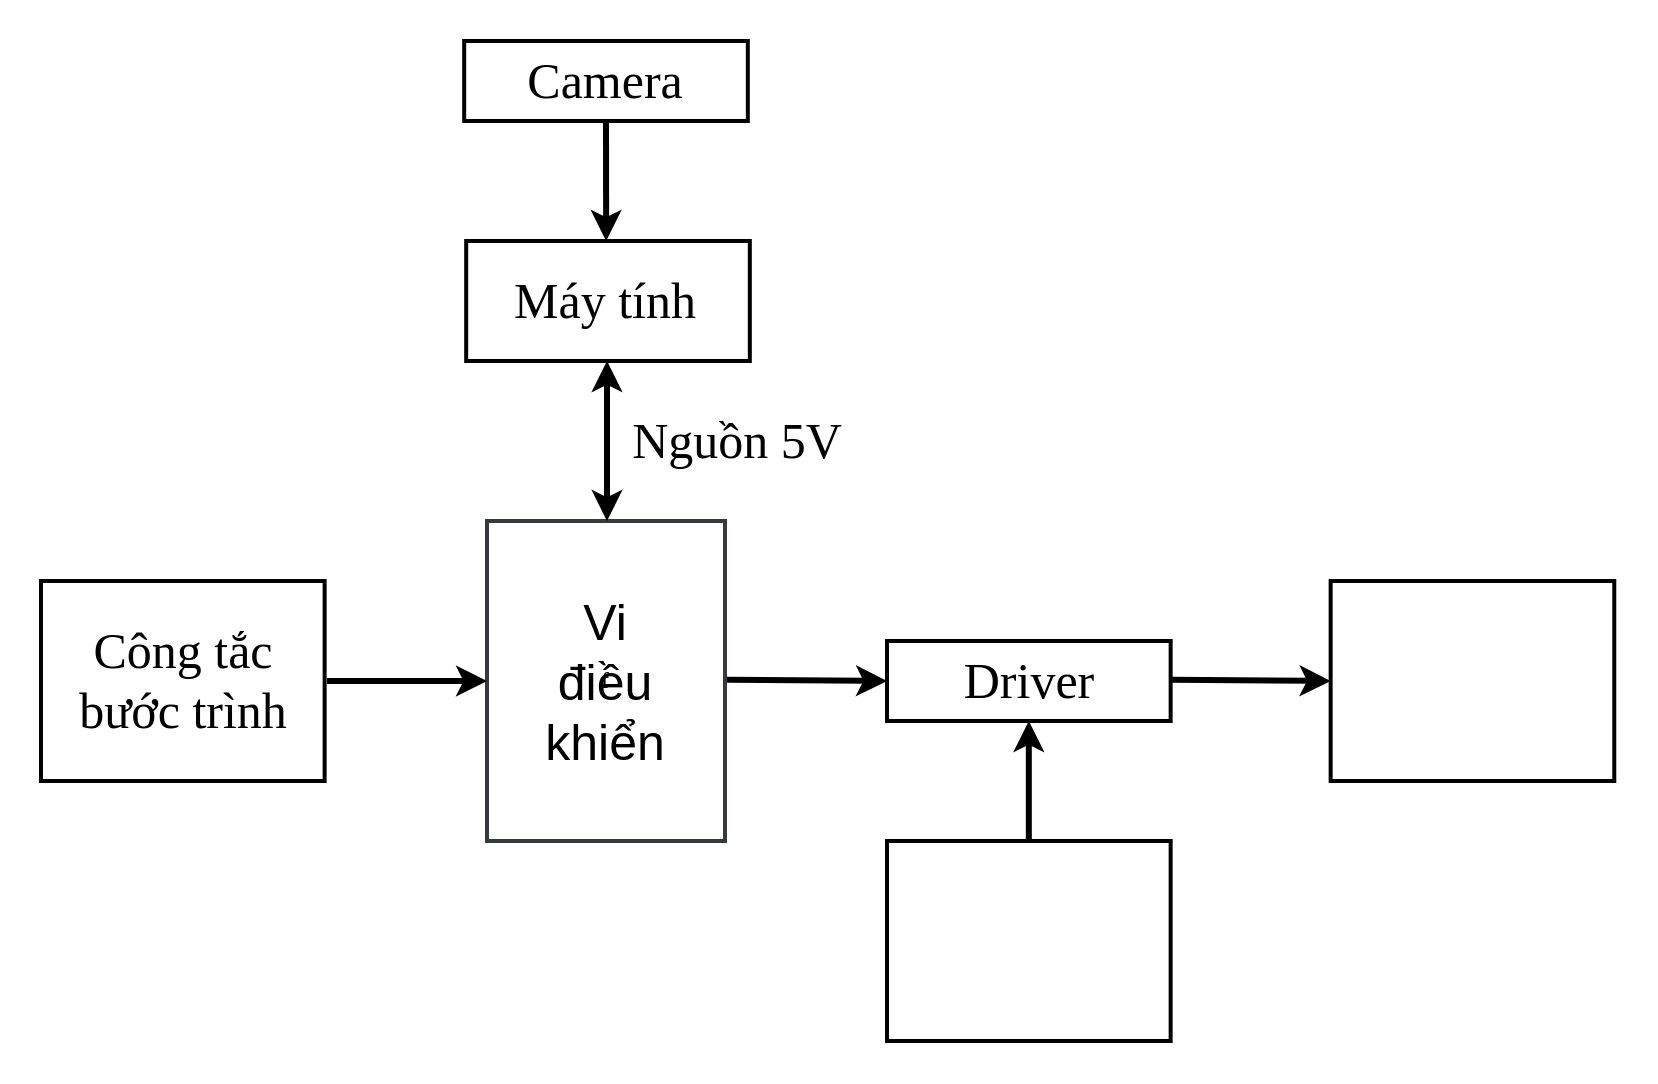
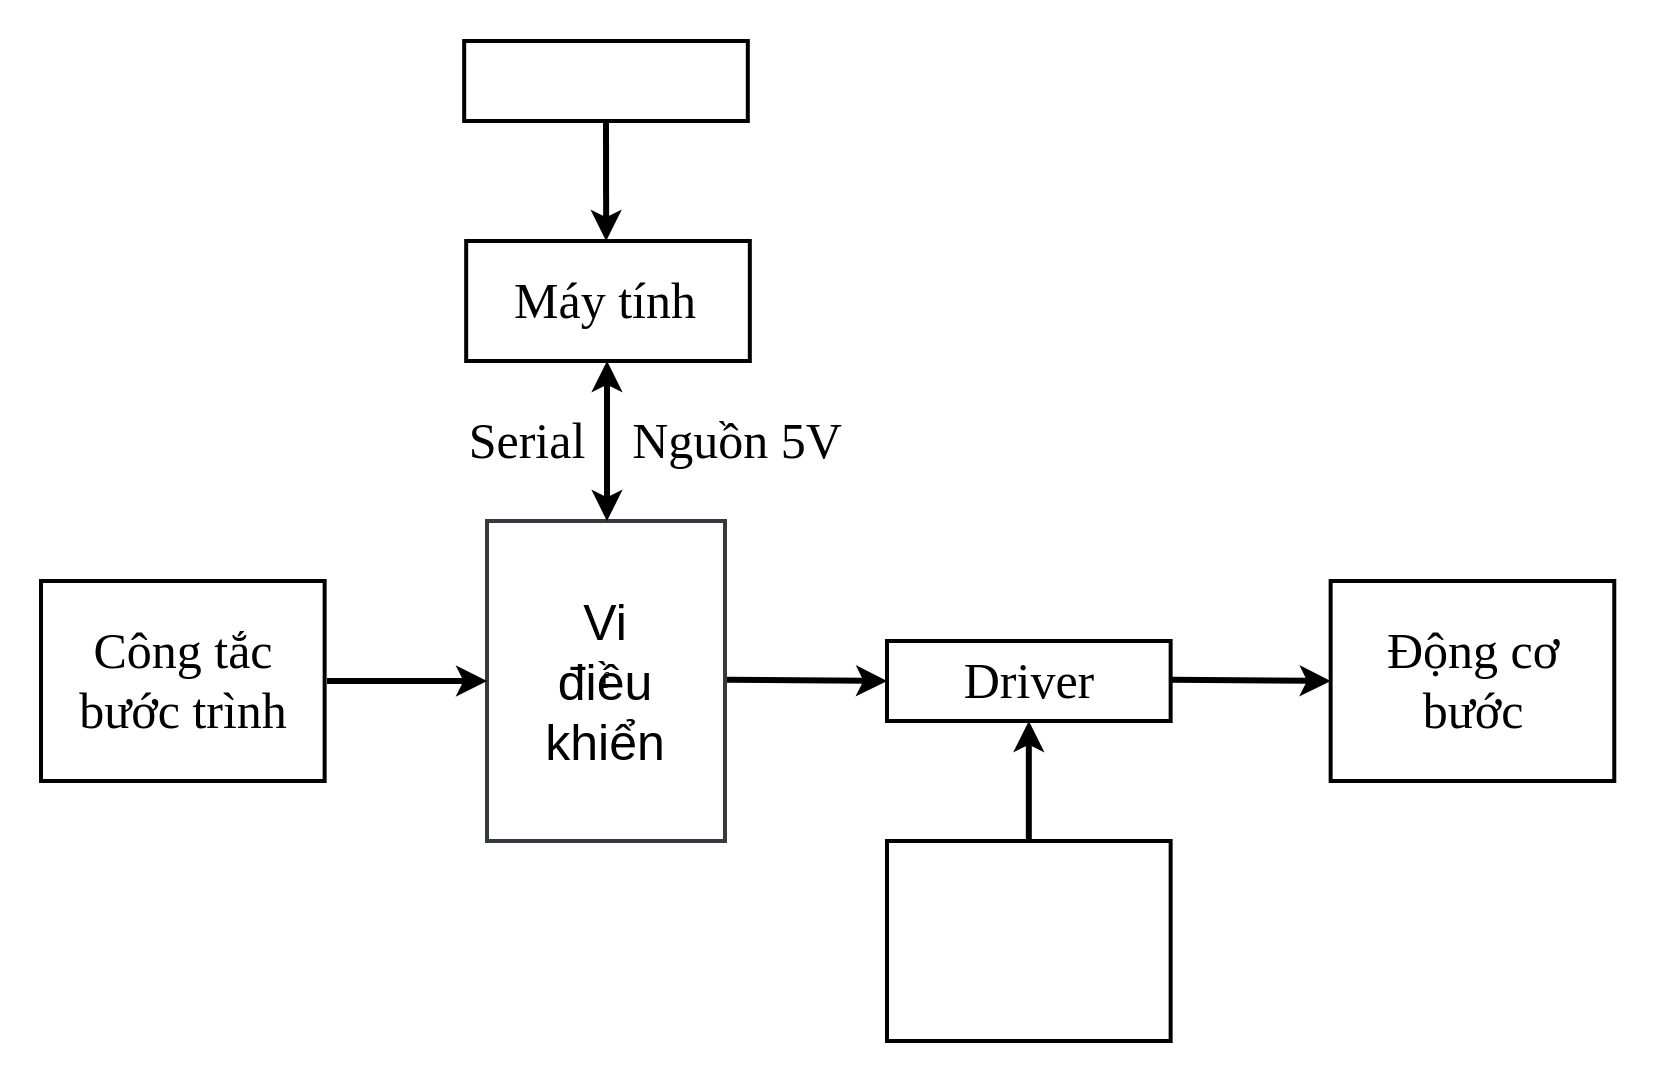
(606, 81) -> none
none -> (527, 441)
none -> (1472, 681)
